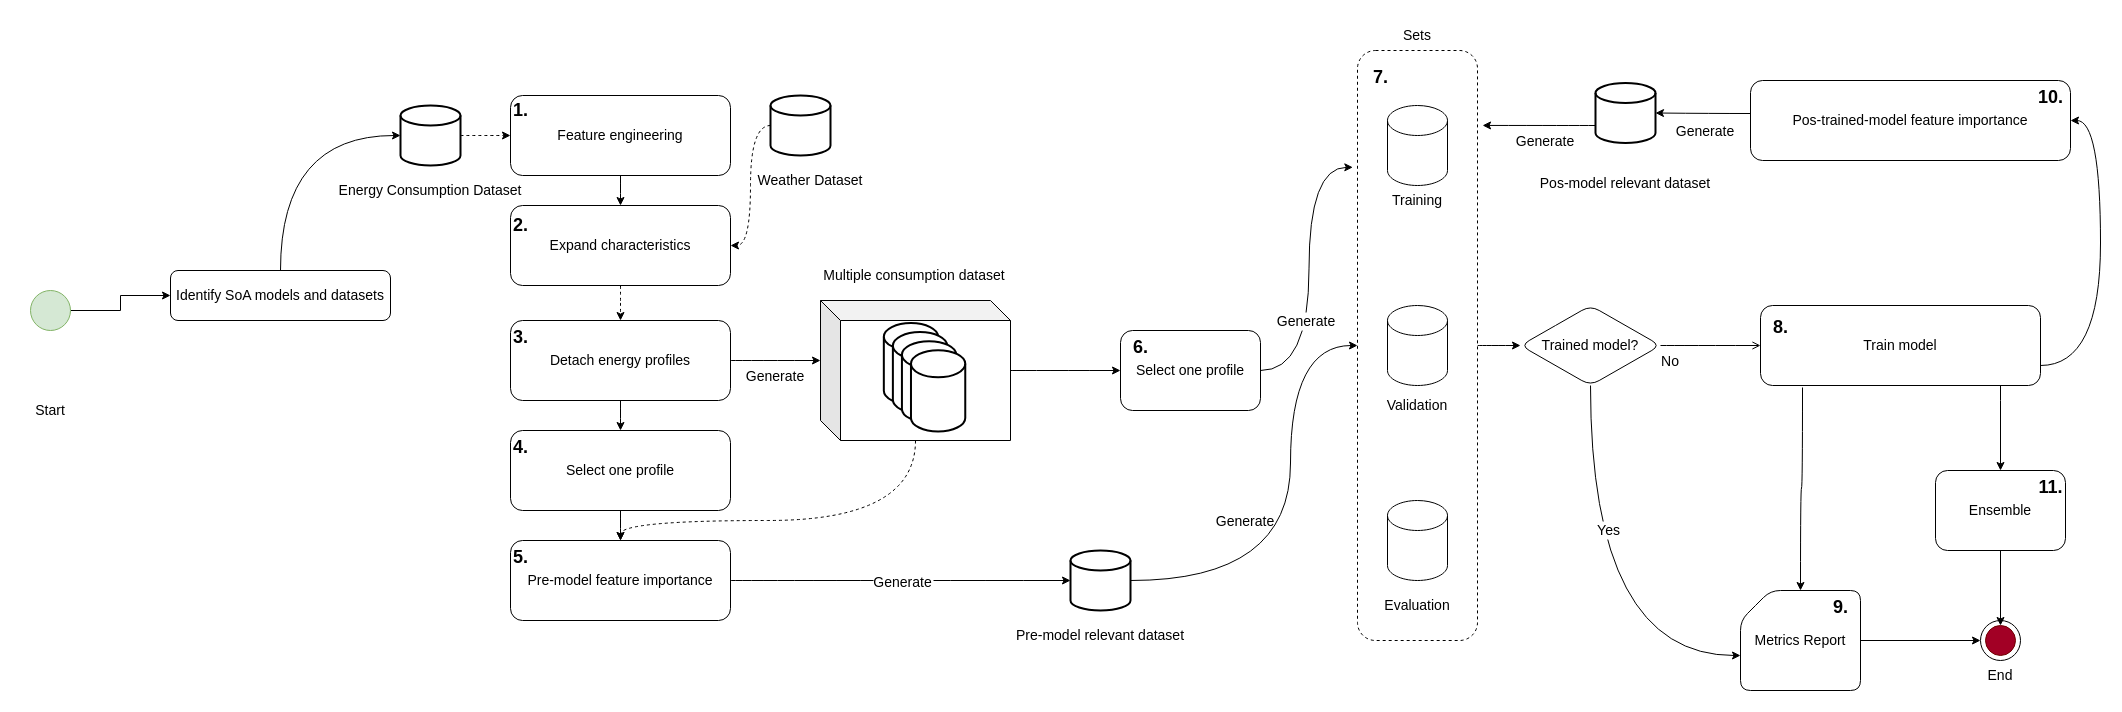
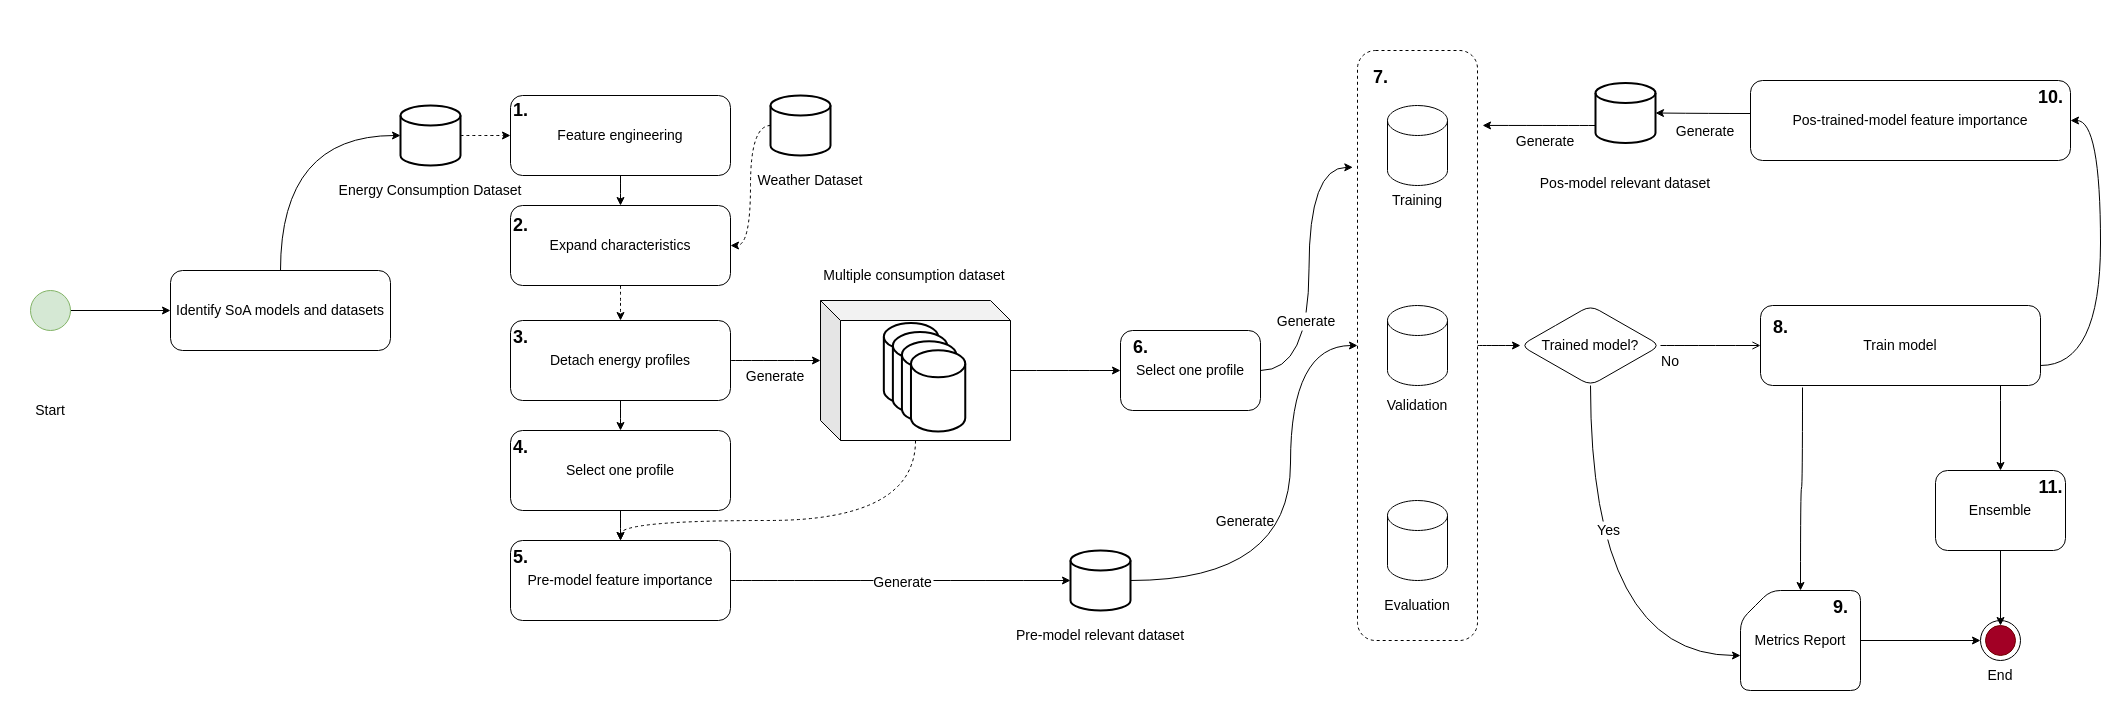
(1418, 36) -> none
(281, 296) -> (281, 311)
